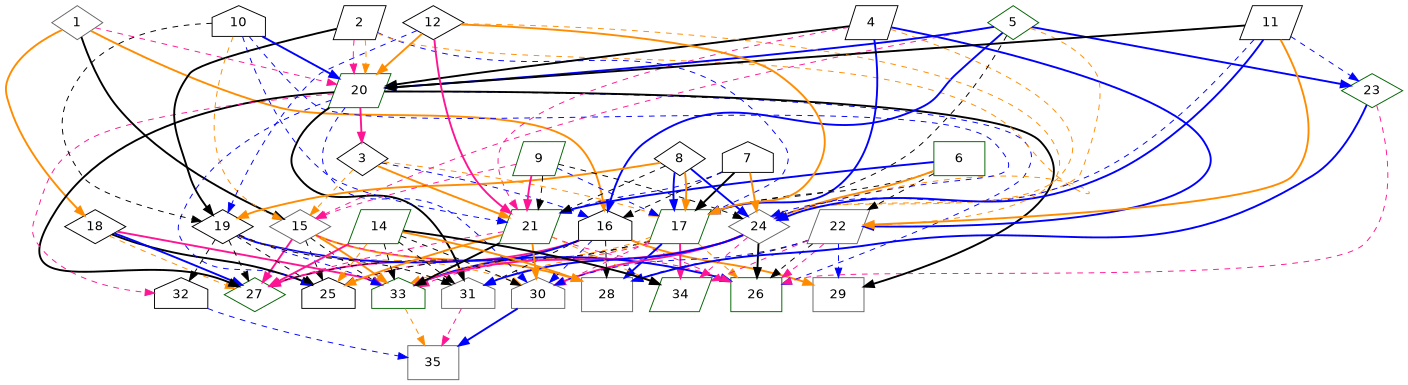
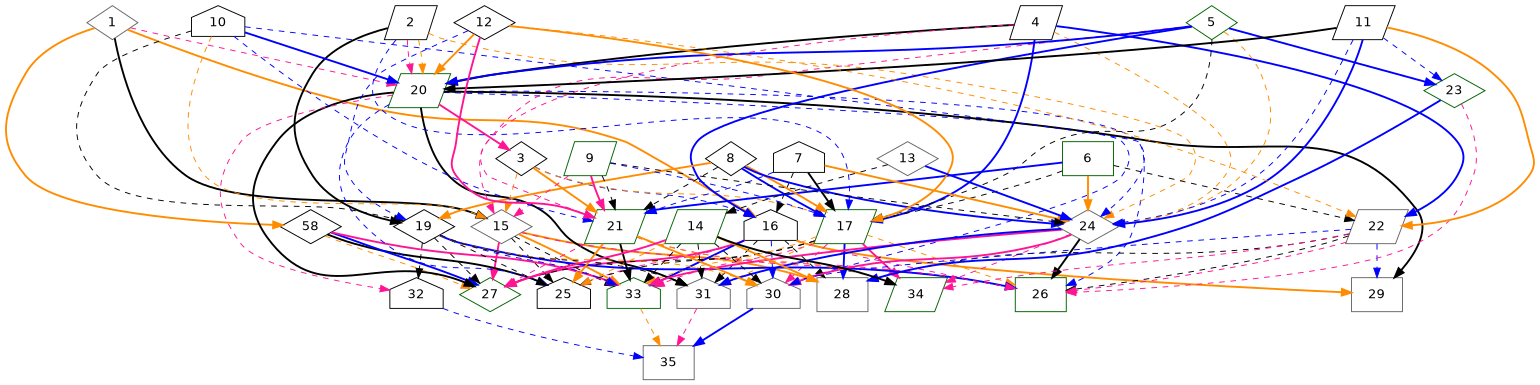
none -> (908, 159)
(95, 227) -> (311, 227)
